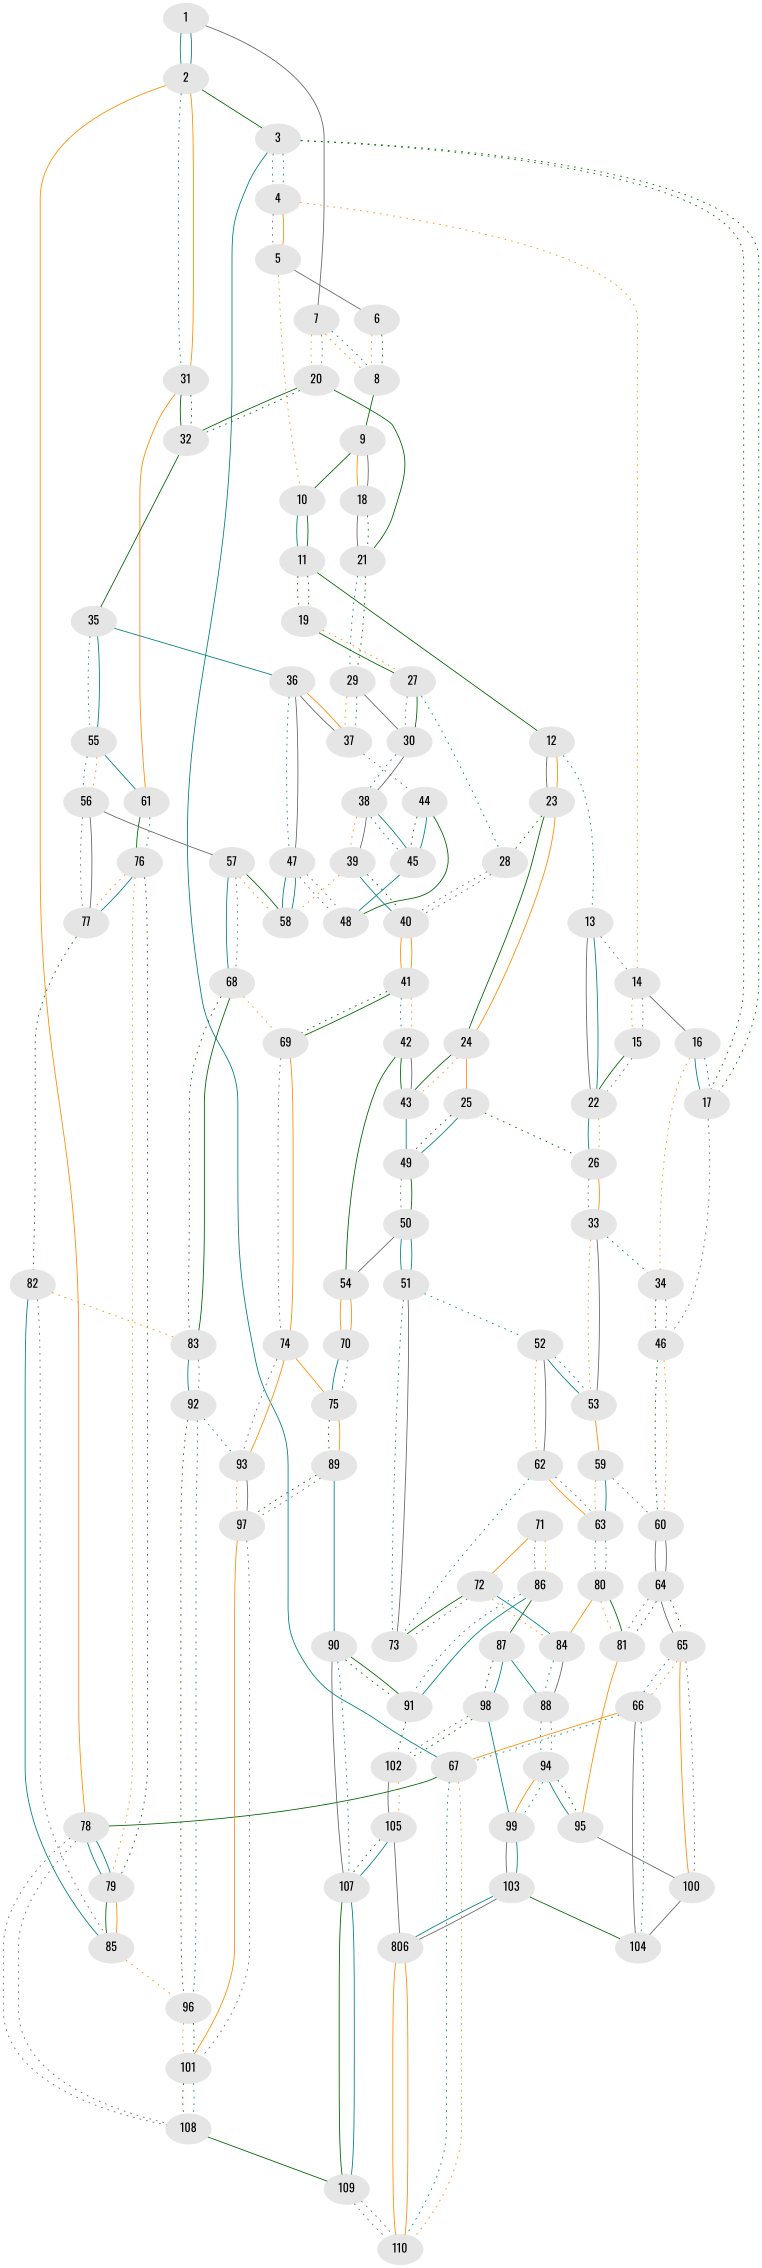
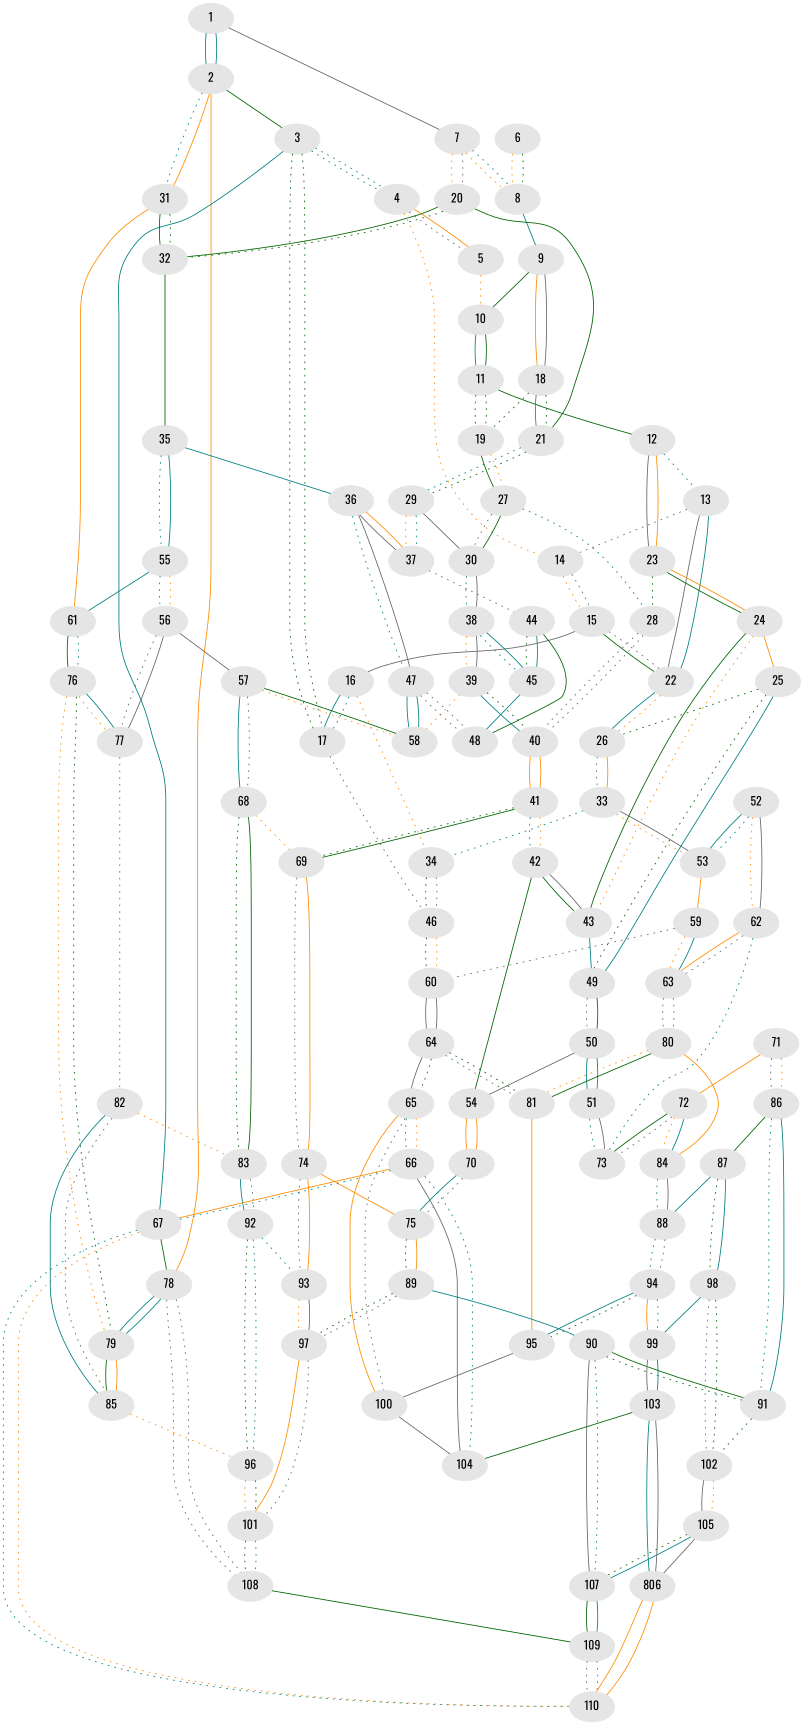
(327, 290) -> none
none -> (511, 410)
(369, 415) -> (529, 230)
(667, 1013) -> (472, 652)
(35, 1099) -> (120, 923)
(473, 1315) -> none
